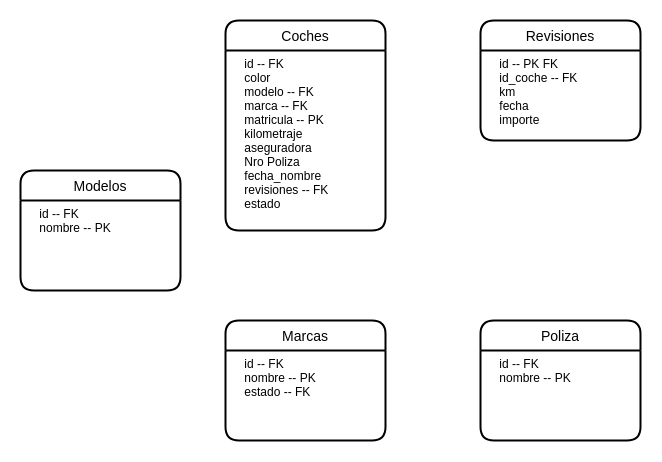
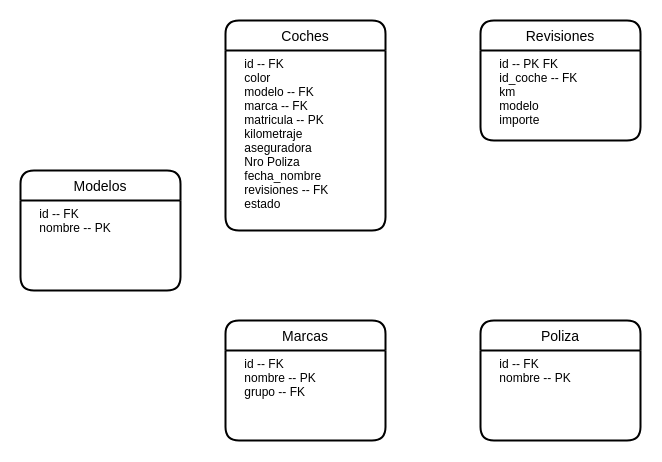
(517, 64) -> (517, 64)
(253, 364) -> (253, 364)
